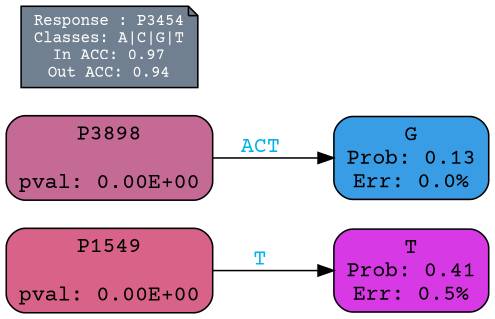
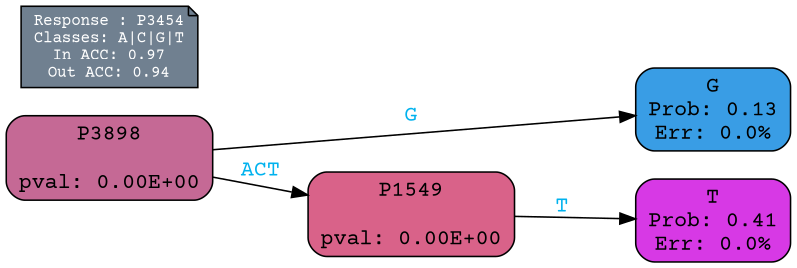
(260, 146) -> (411, 115)
none -> (252, 185)
(411, 271) -> (713, 221)
